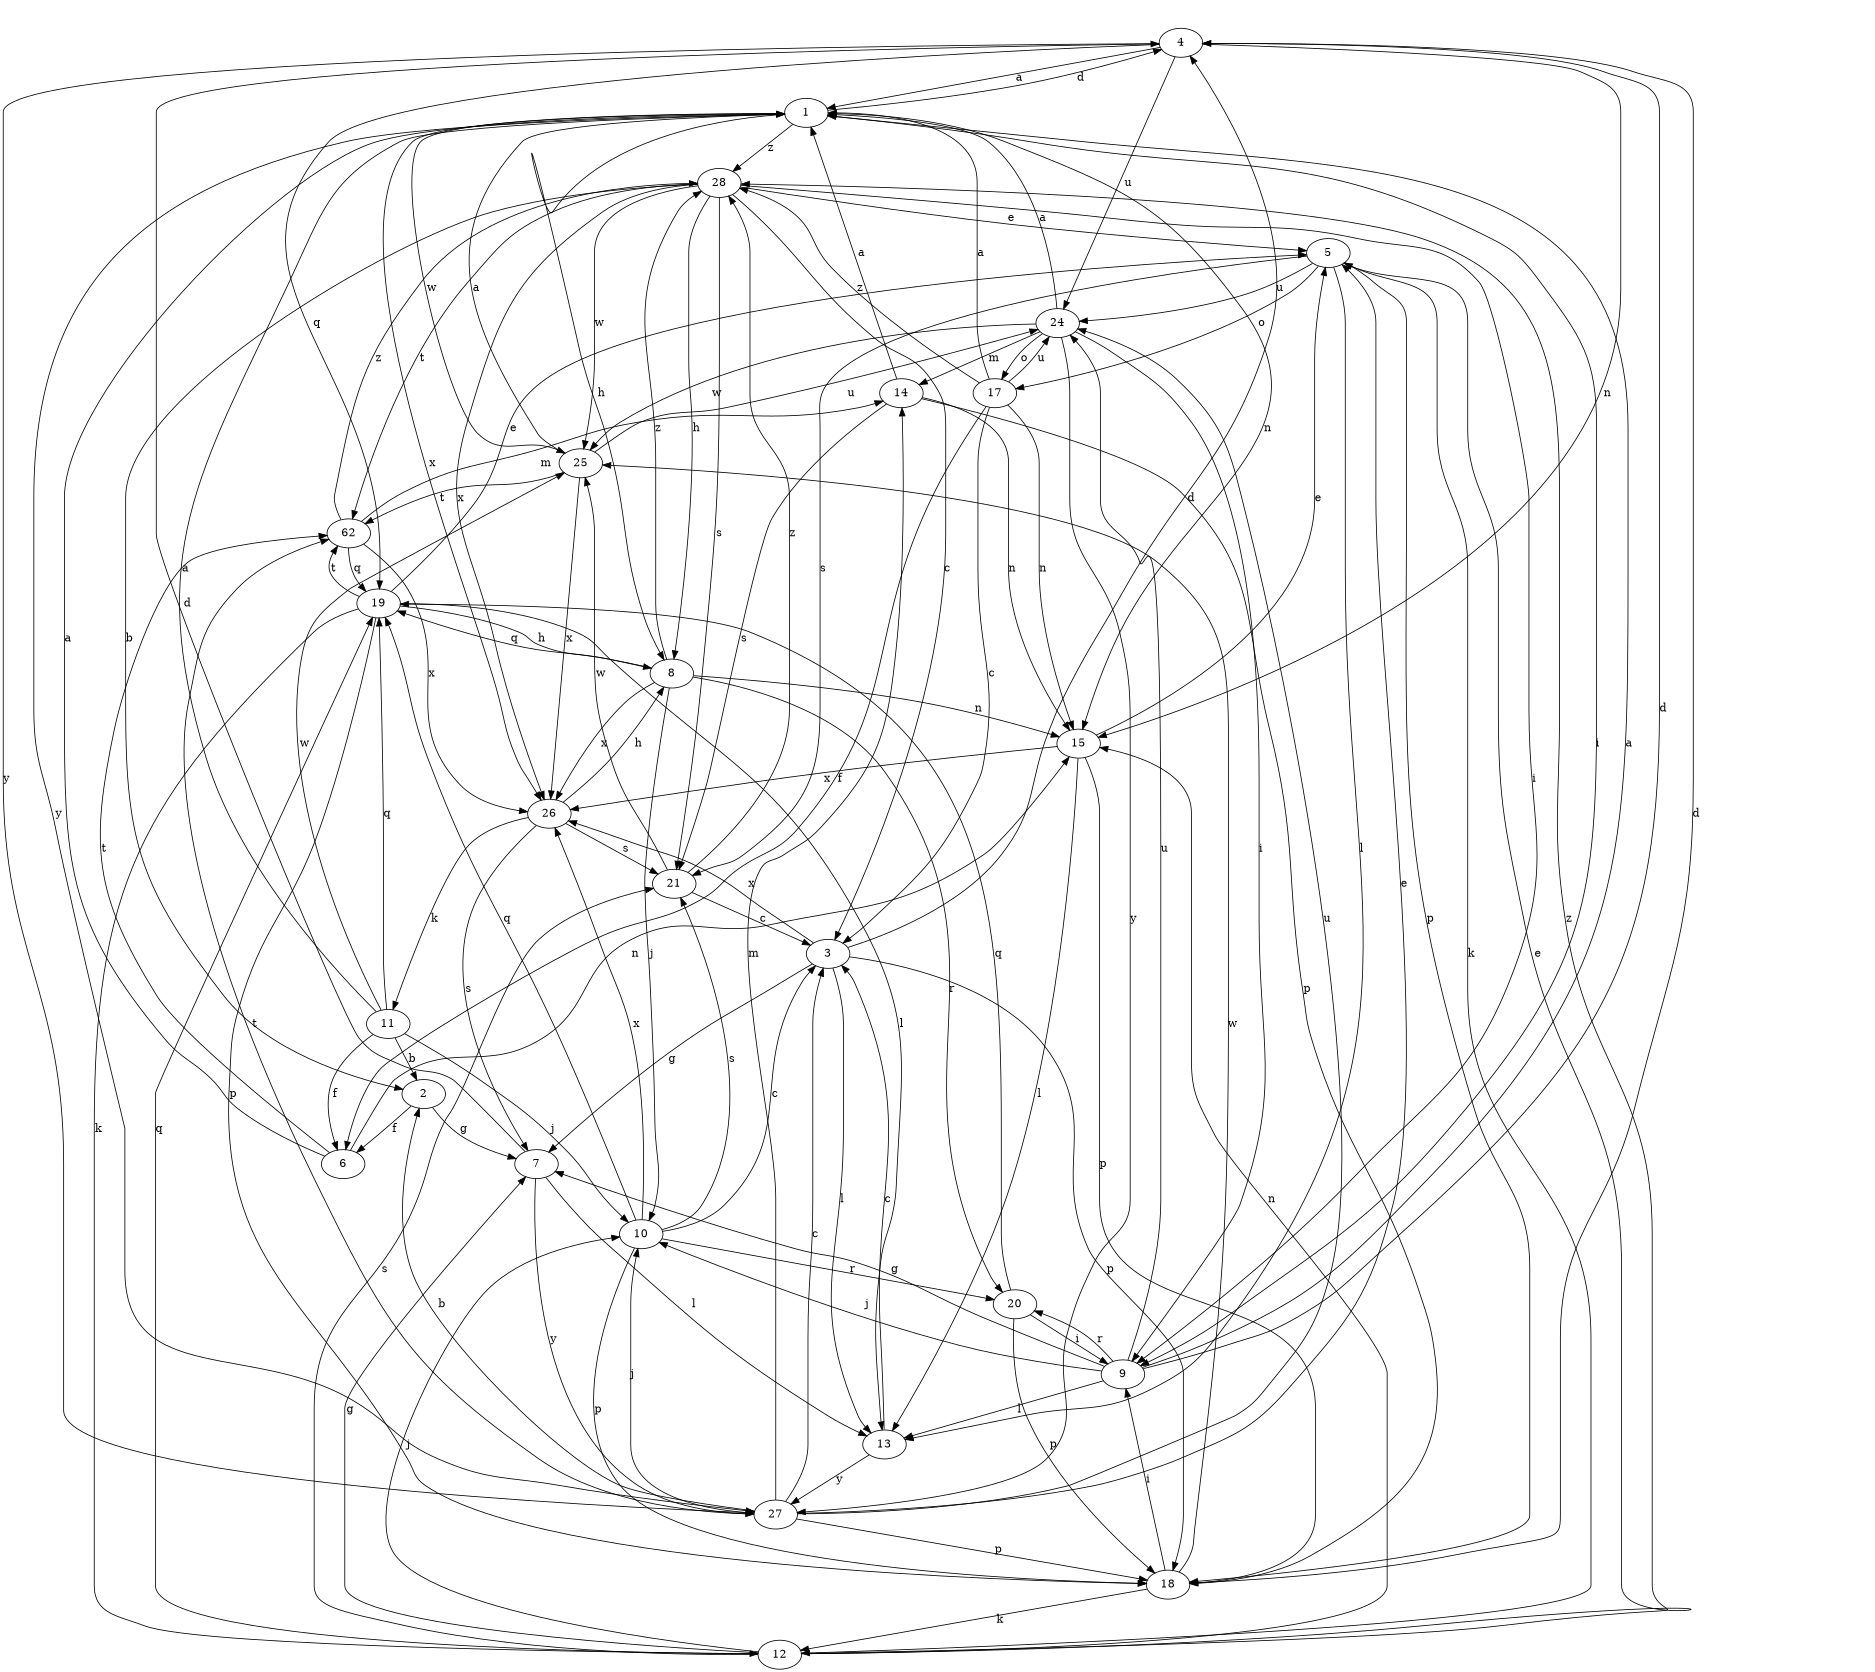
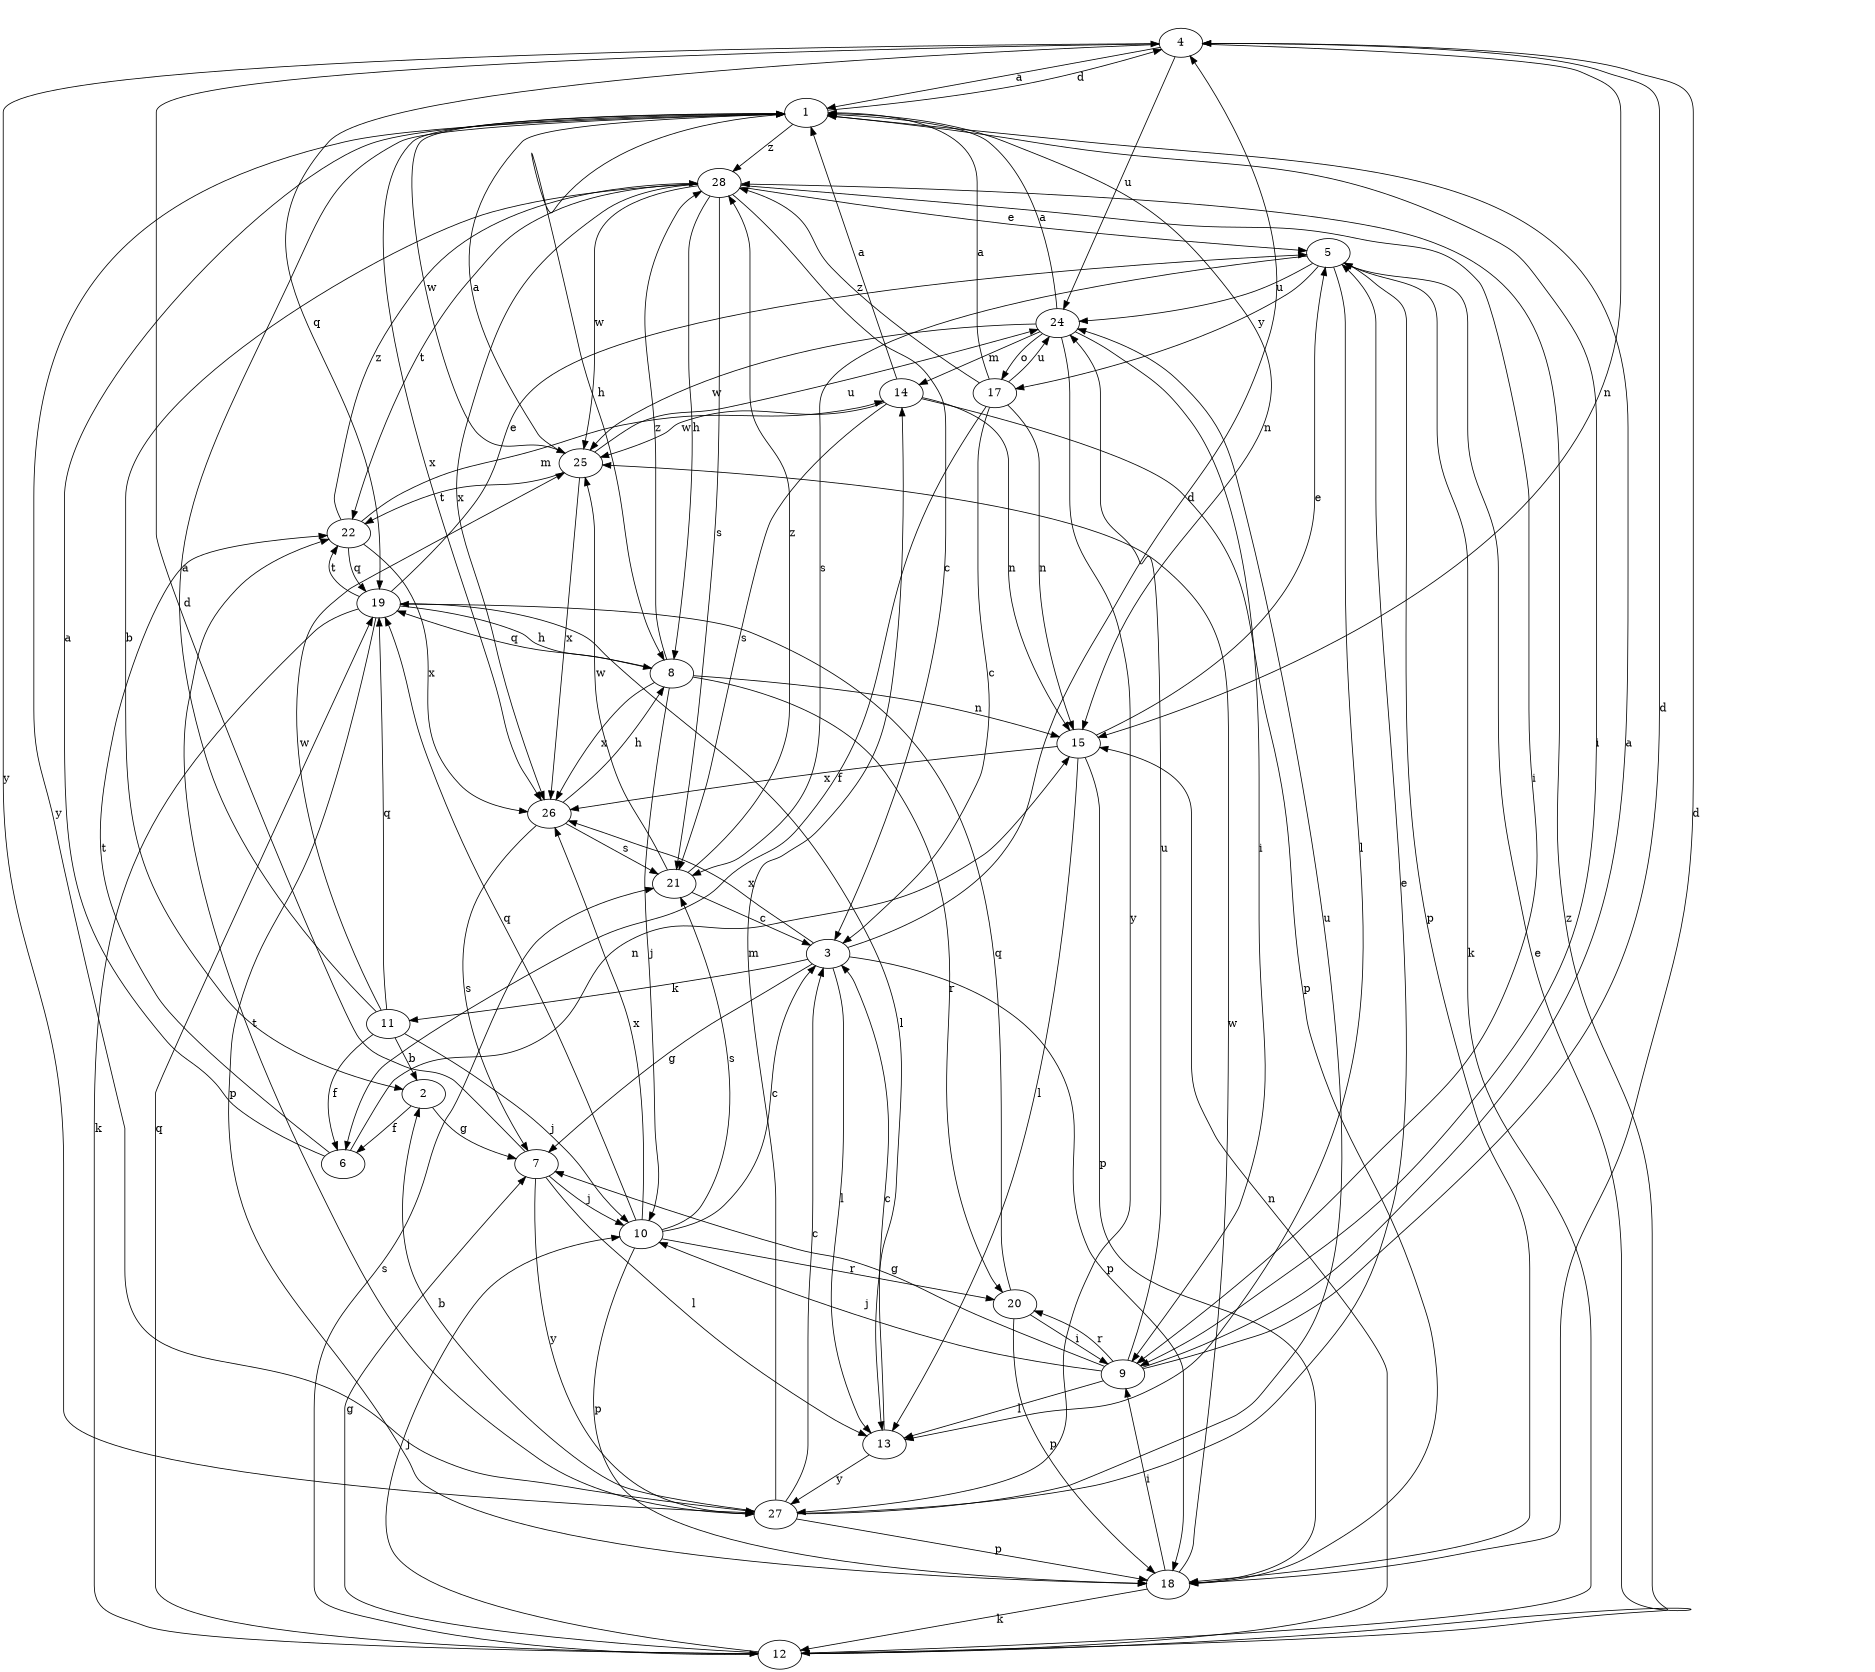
(1262, 323) -> (1262, 323)
none -> (680, 423)
(349, 533) -> (349, 533)
(441, 891) -> (613, 993)
(631, 1428) -> (581, 1201)
